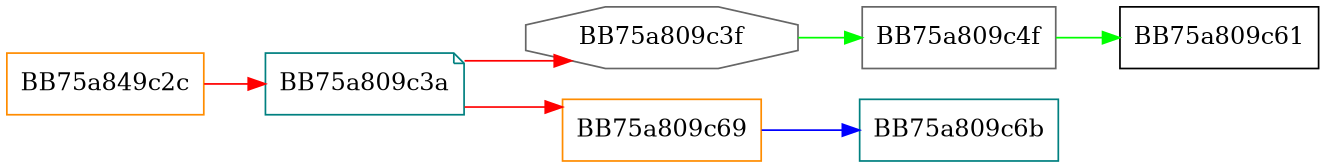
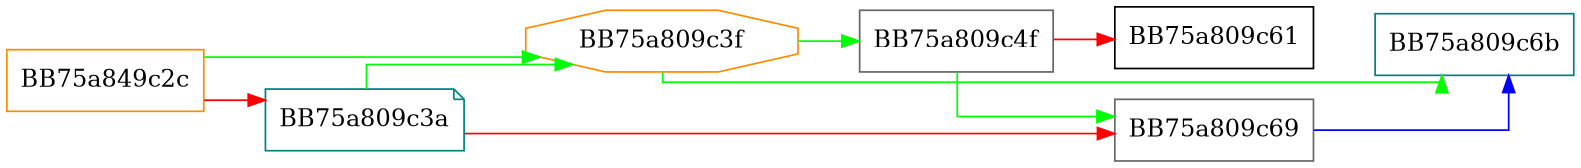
(662, 38) -> (662, 41)
(1079, 38) -> (1076, 39)
none -> (355, 57)
(509, 61) -> (449, 65)
none -> (1048, 82)
none -> (1005, 116)
(662, 130) -> (1214, 130)
